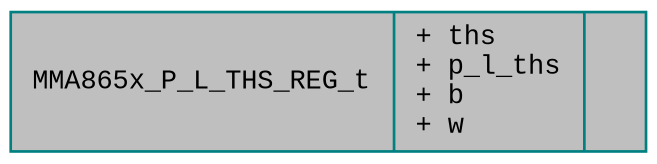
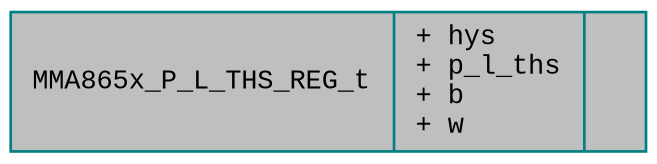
(457, 36) -> (457, 36)
